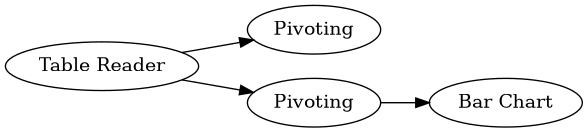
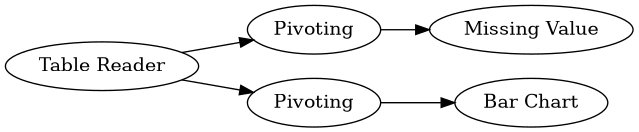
none -> (531, 30)
